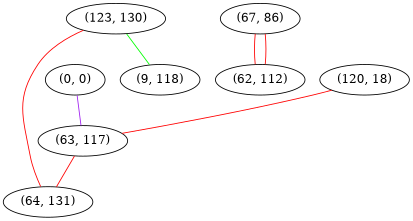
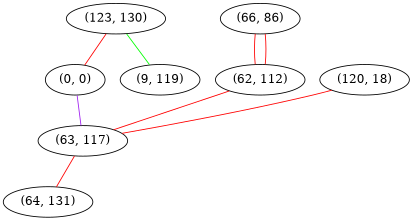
(260, 19) -> (260, 19)
(160, 80) -> (160, 80)
(24, 96) -> (95, 49)
none -> (172, 110)
